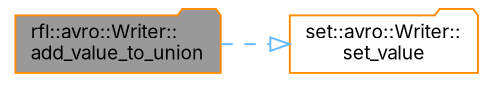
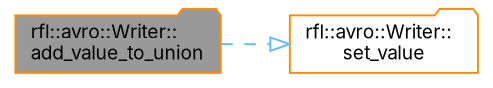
(384, 44) -> (384, 44)
